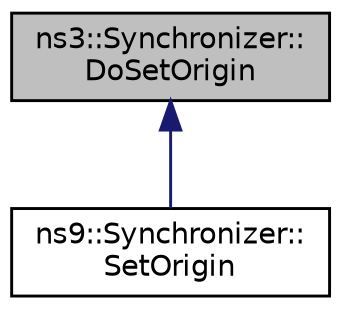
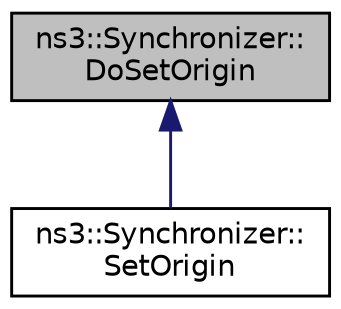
(171, 252) -> (171, 252)
